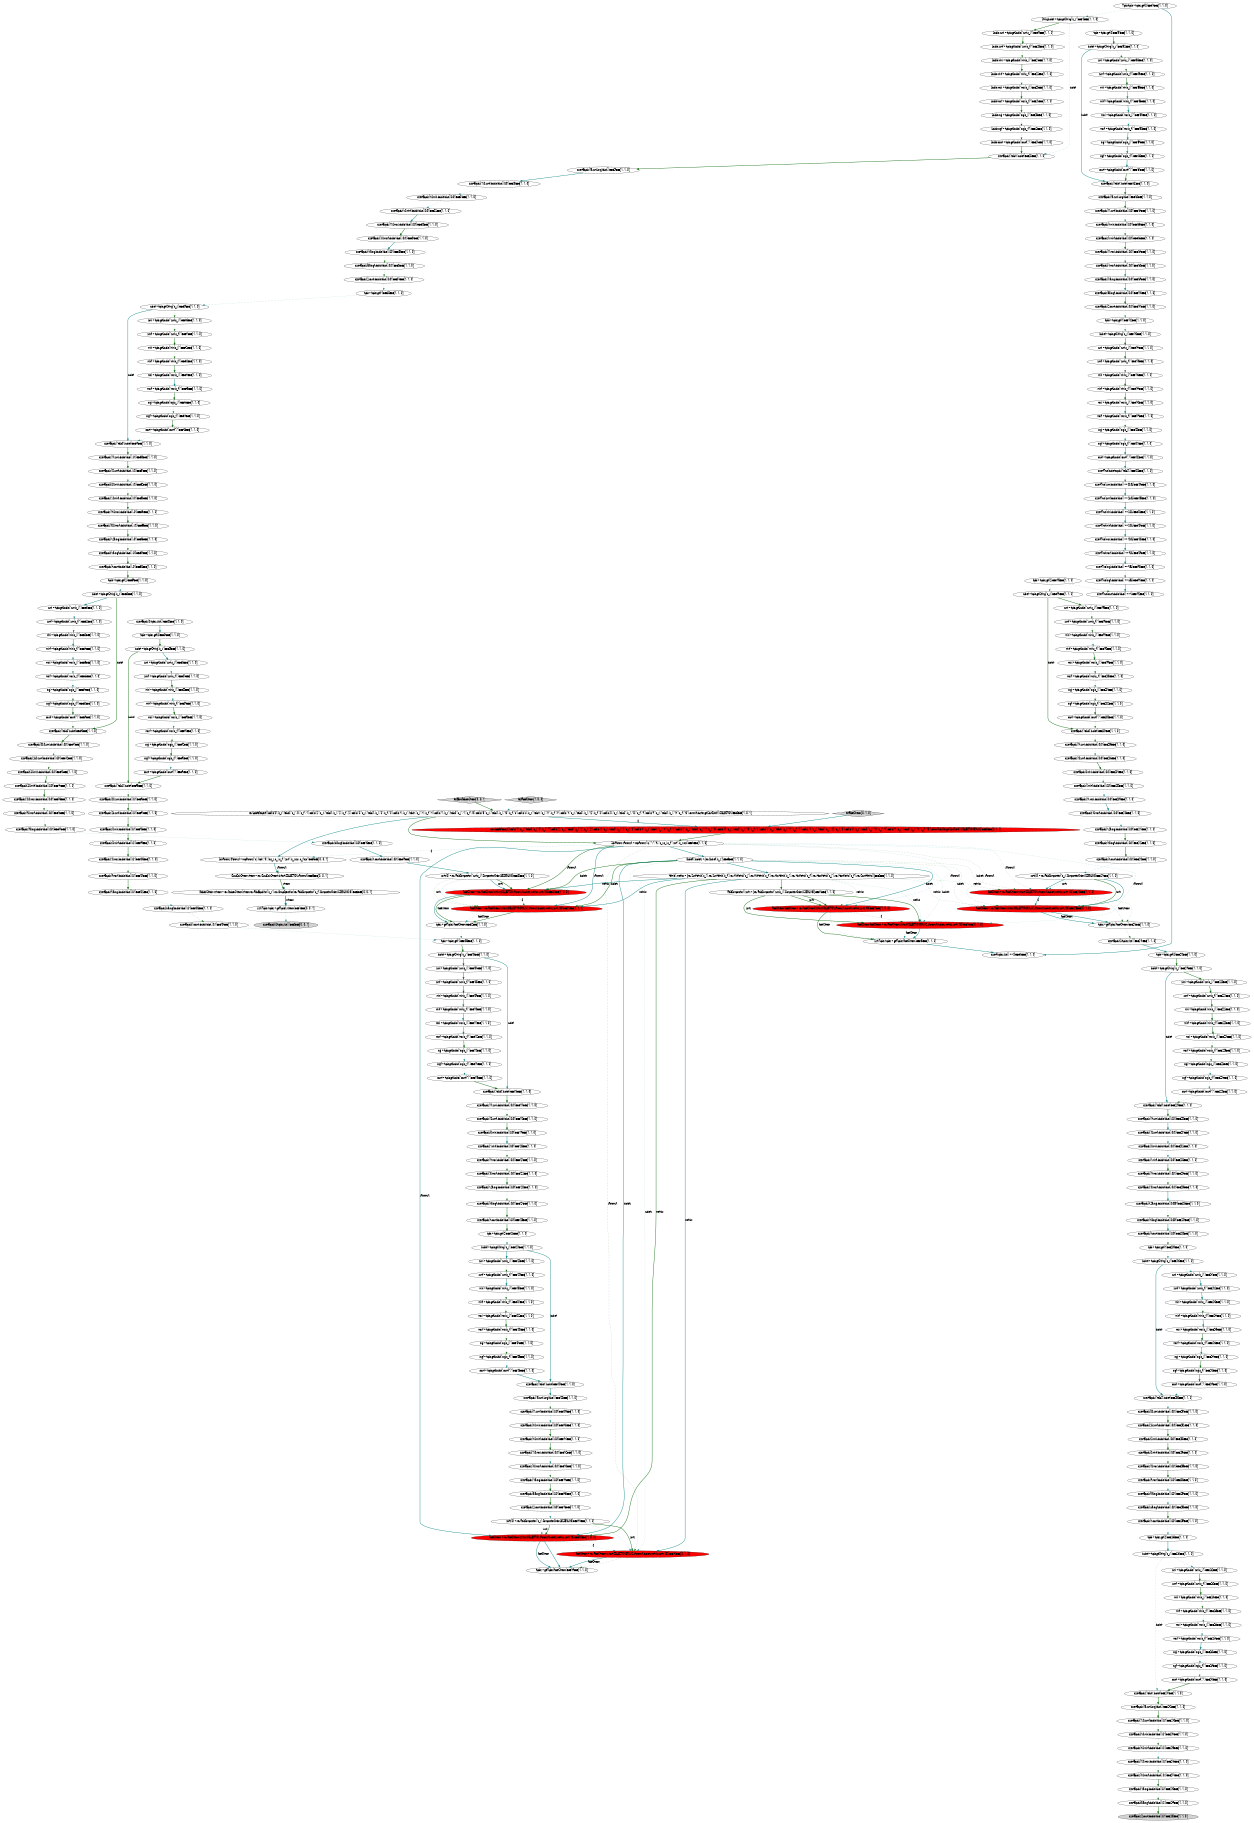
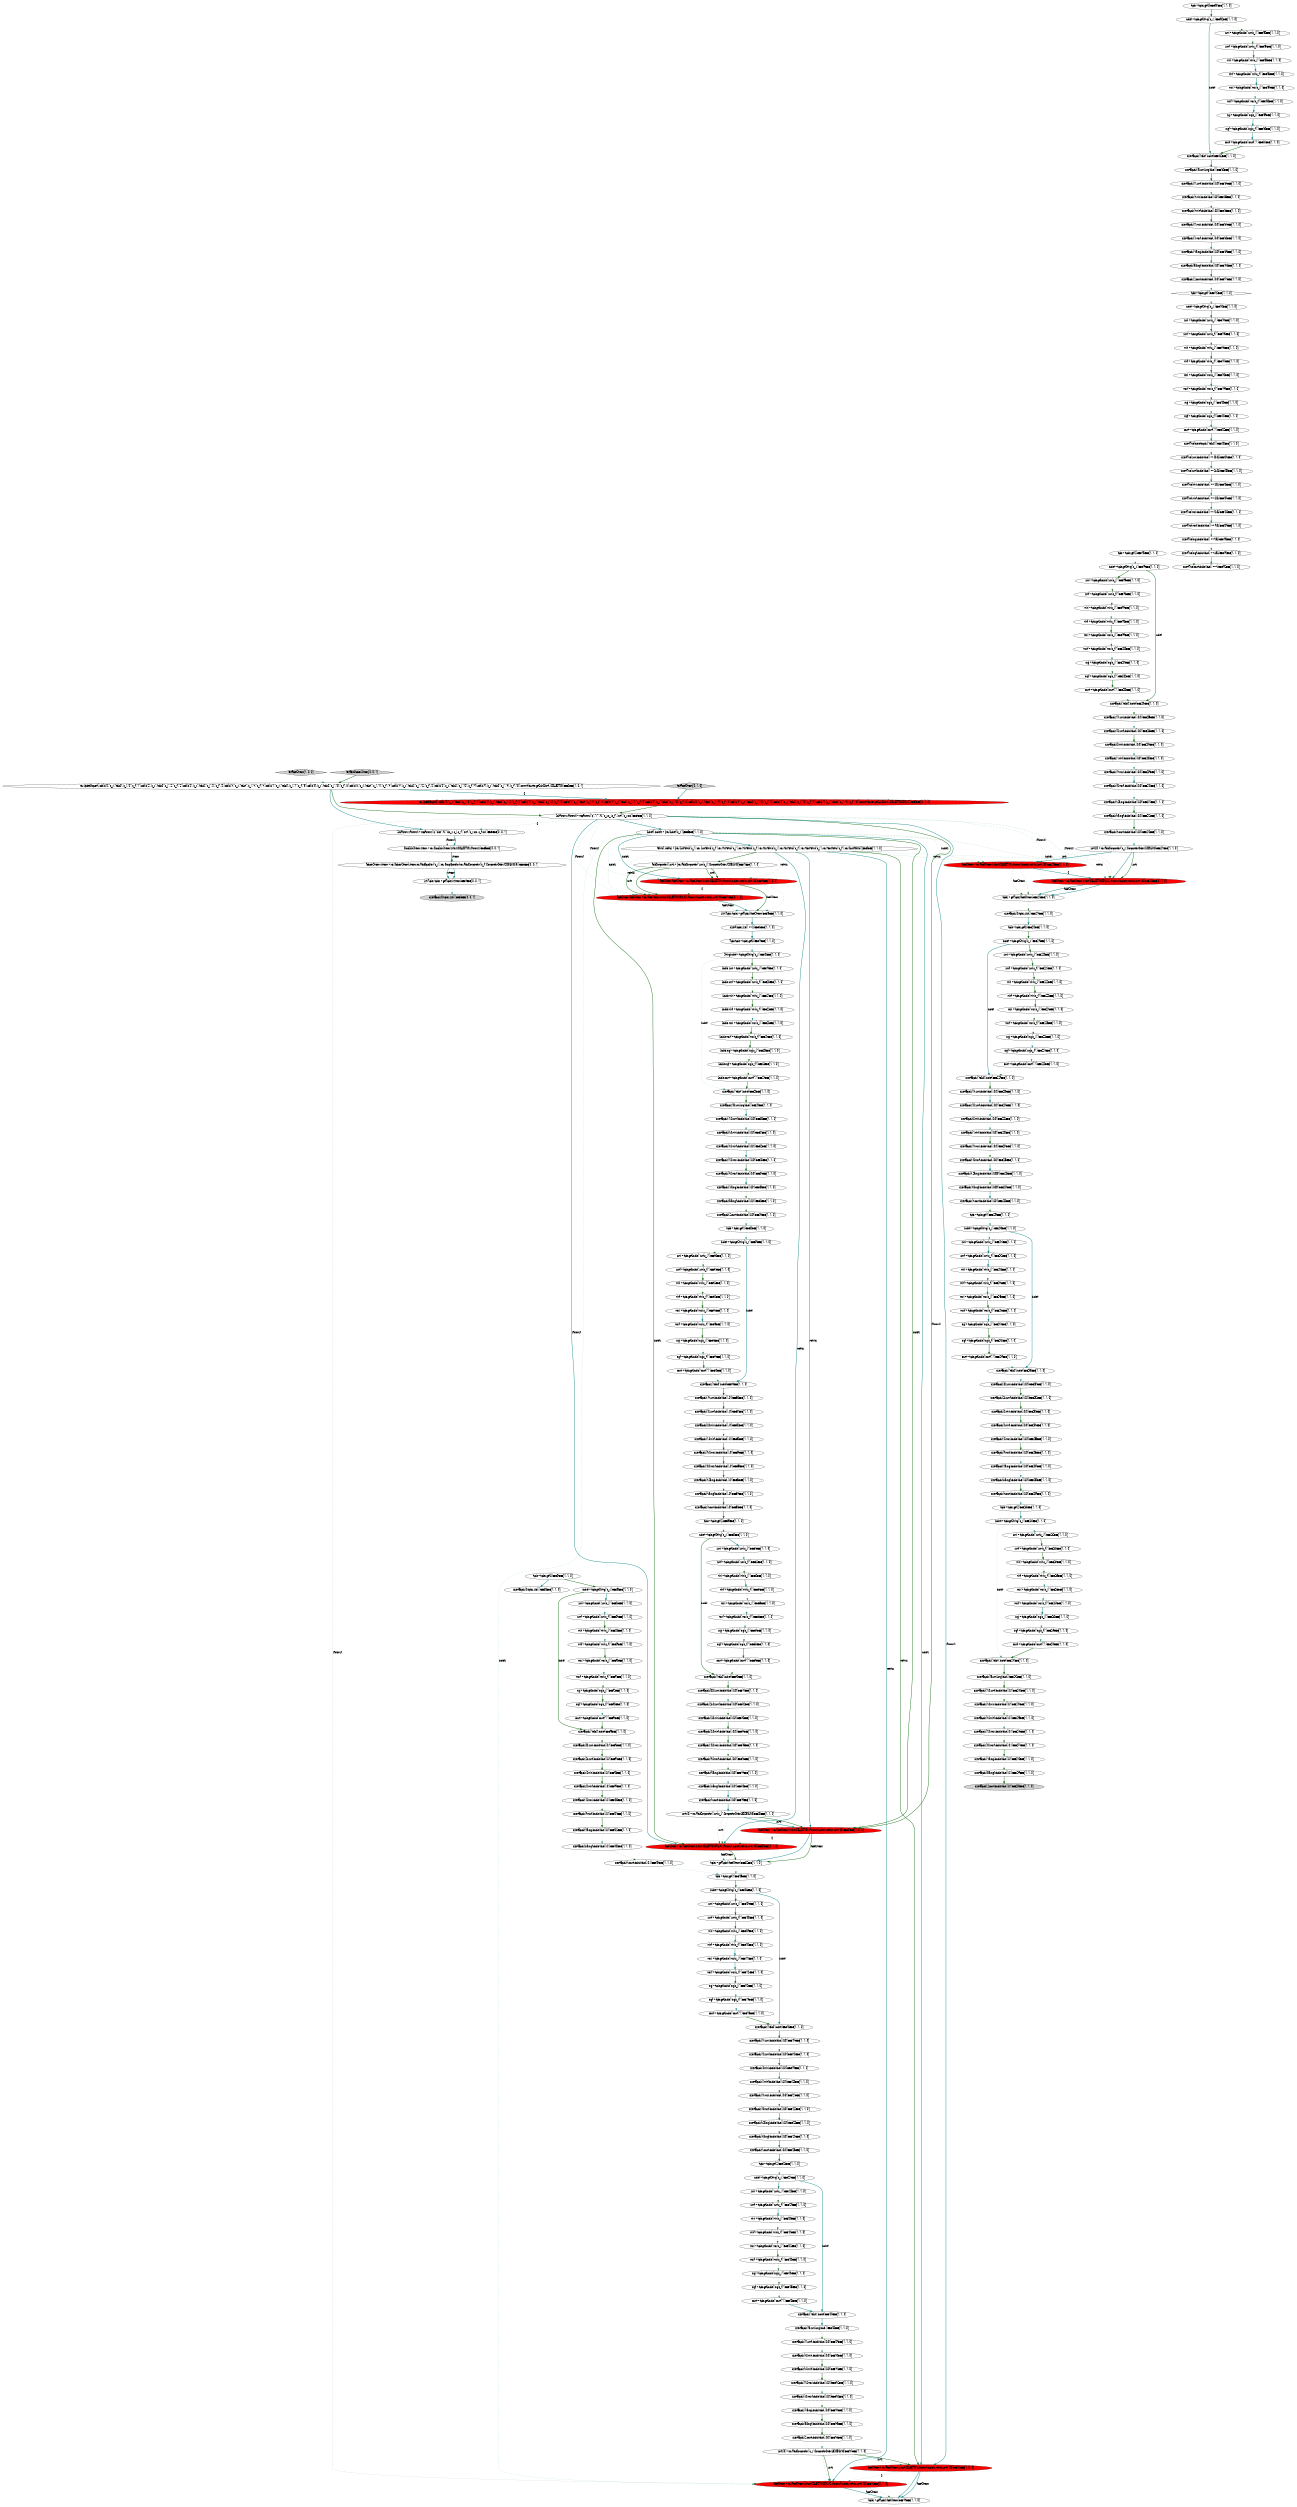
(1125, 321) -> (1211, 293)
(1172, 537) -> (752, 934)
(160, 628) -> (546, 1583)
